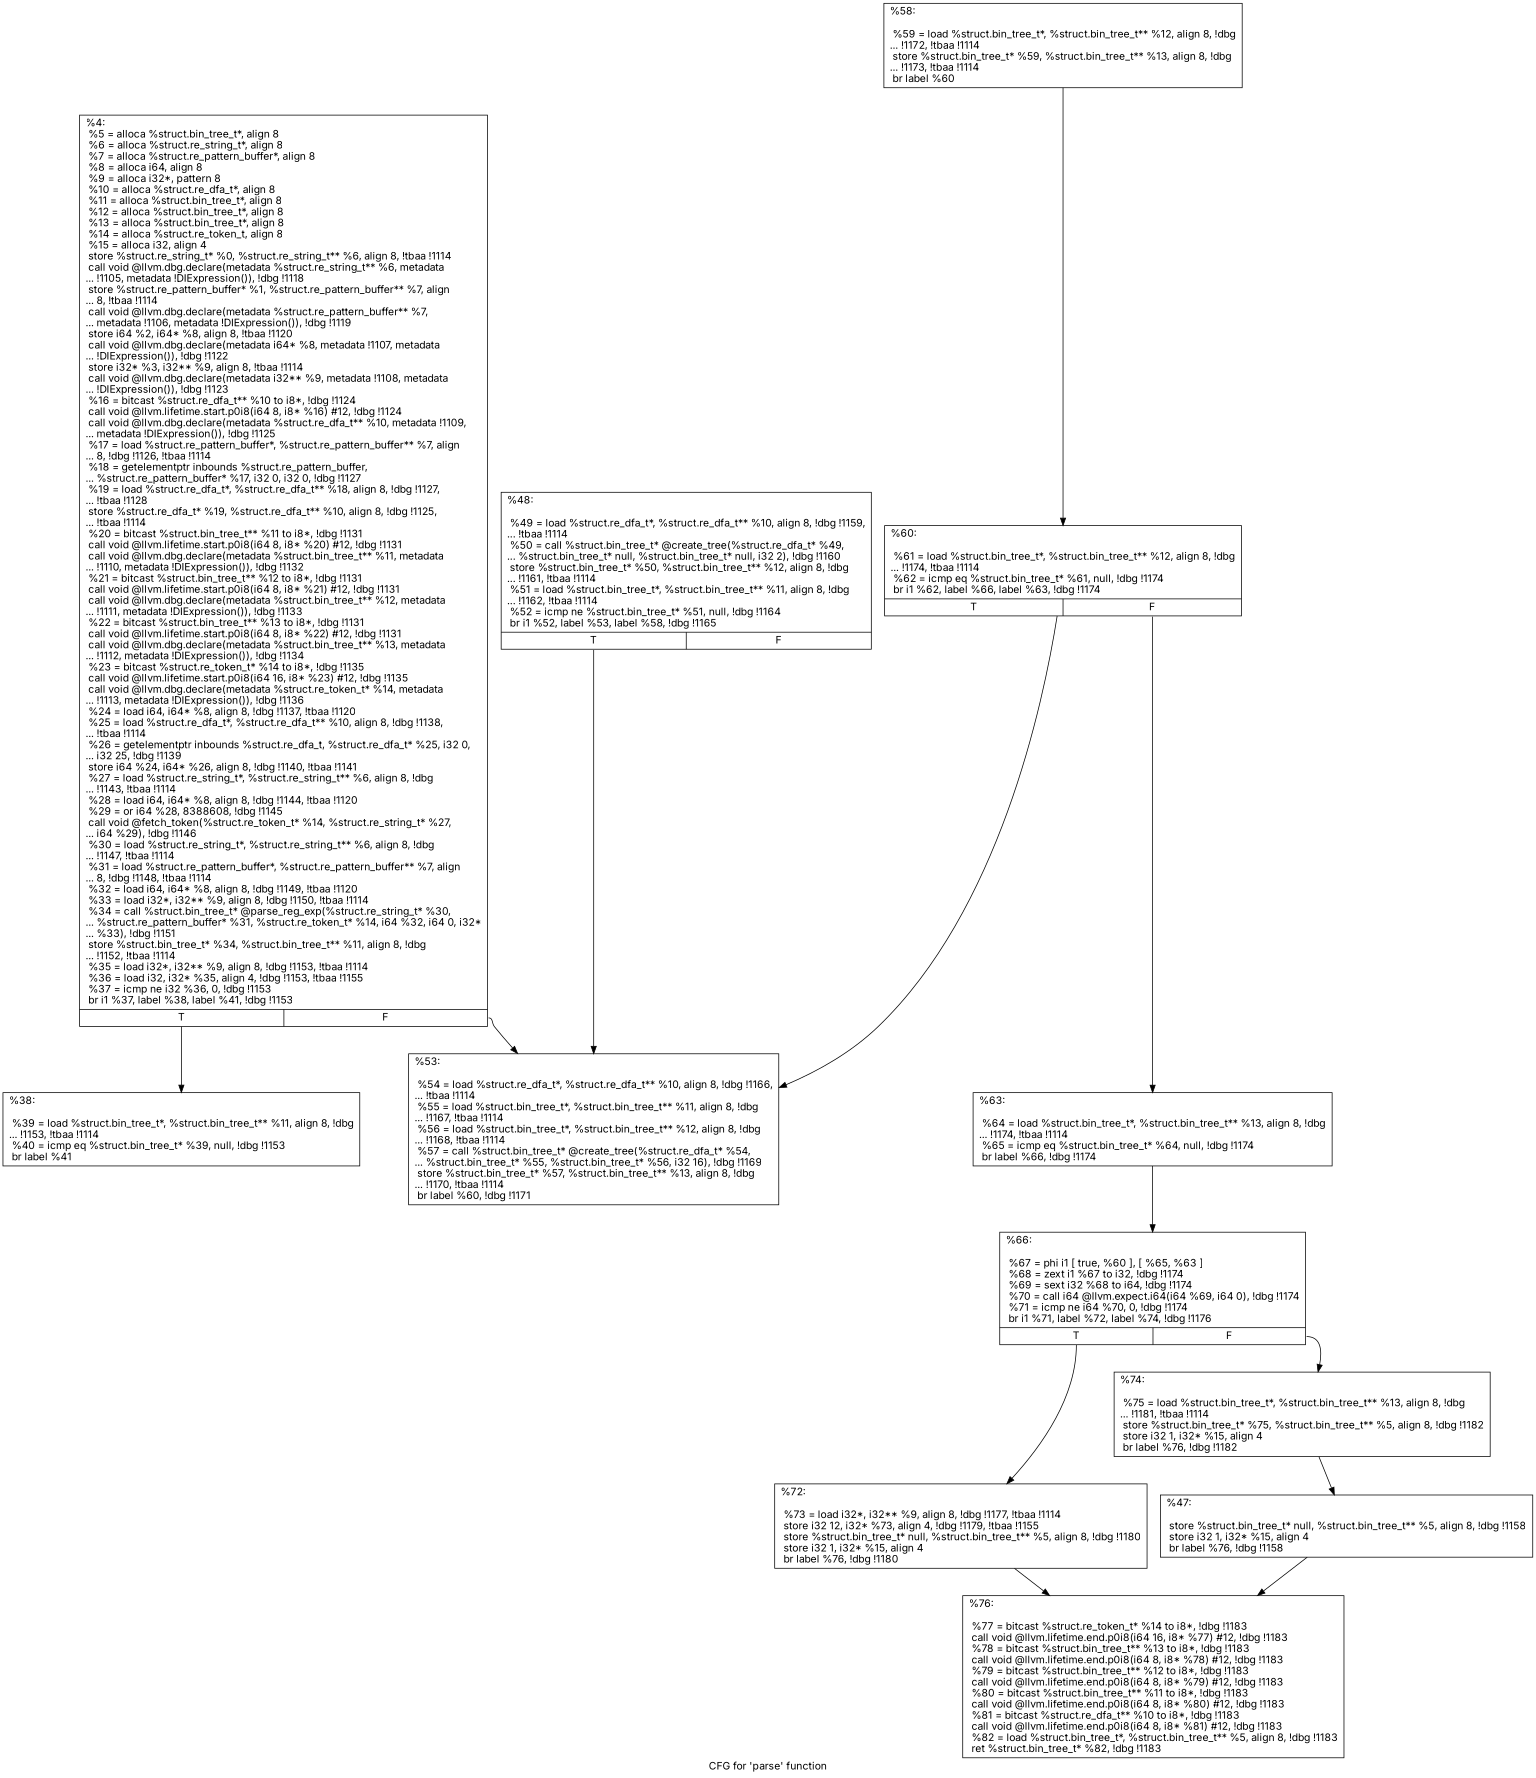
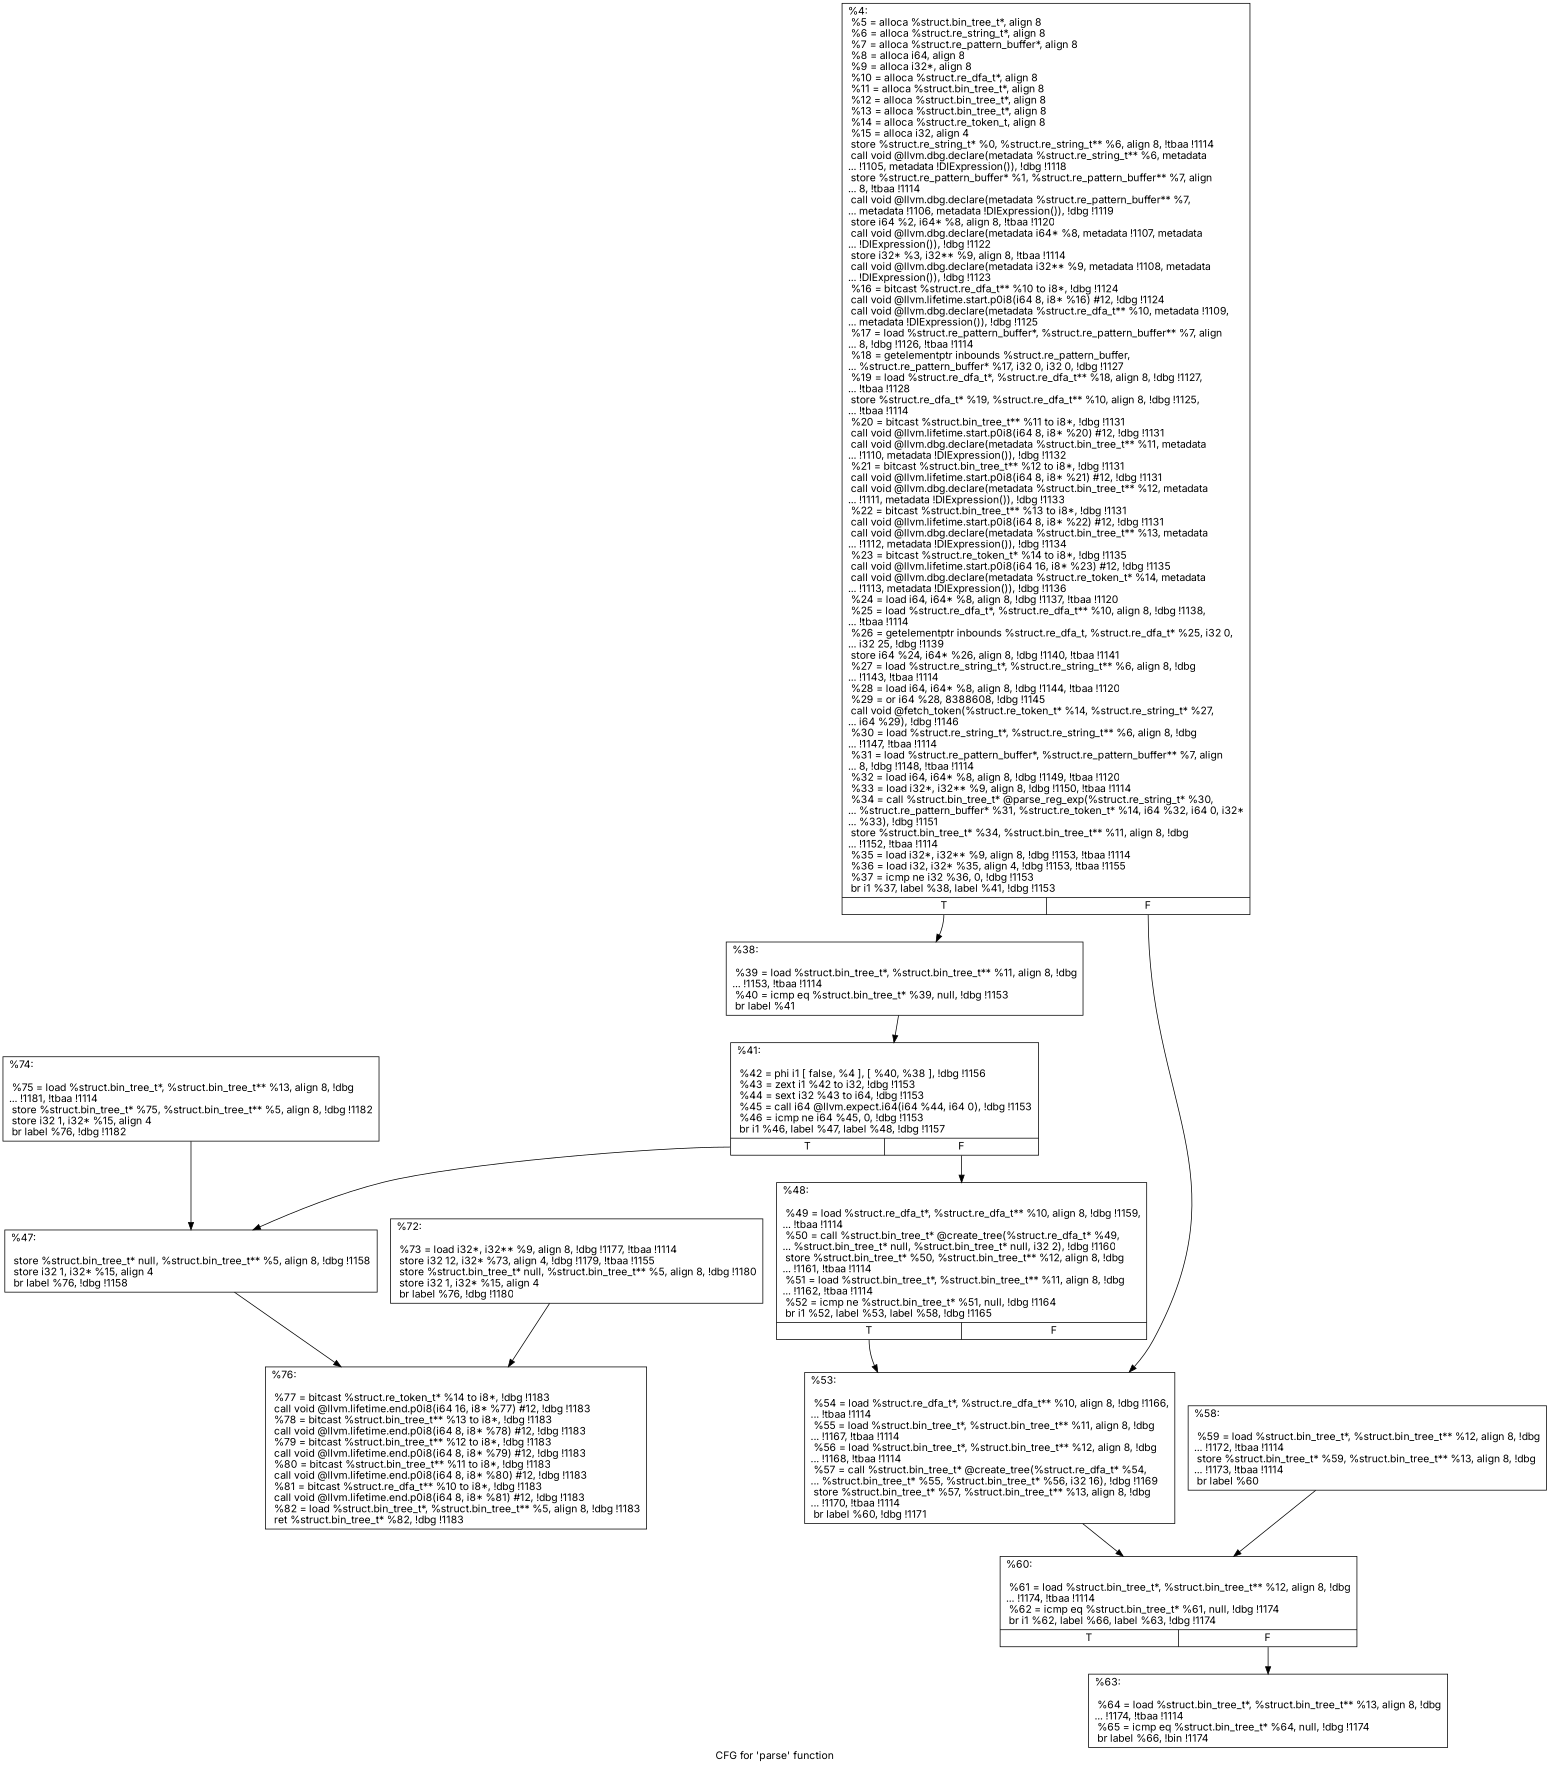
(154, 179) -> (910, 67)
(976, 885) -> (1100, 1538)
none -> (885, 1099)
(1038, 1157) -> (1152, 1739)
(1153, 1288) -> none
